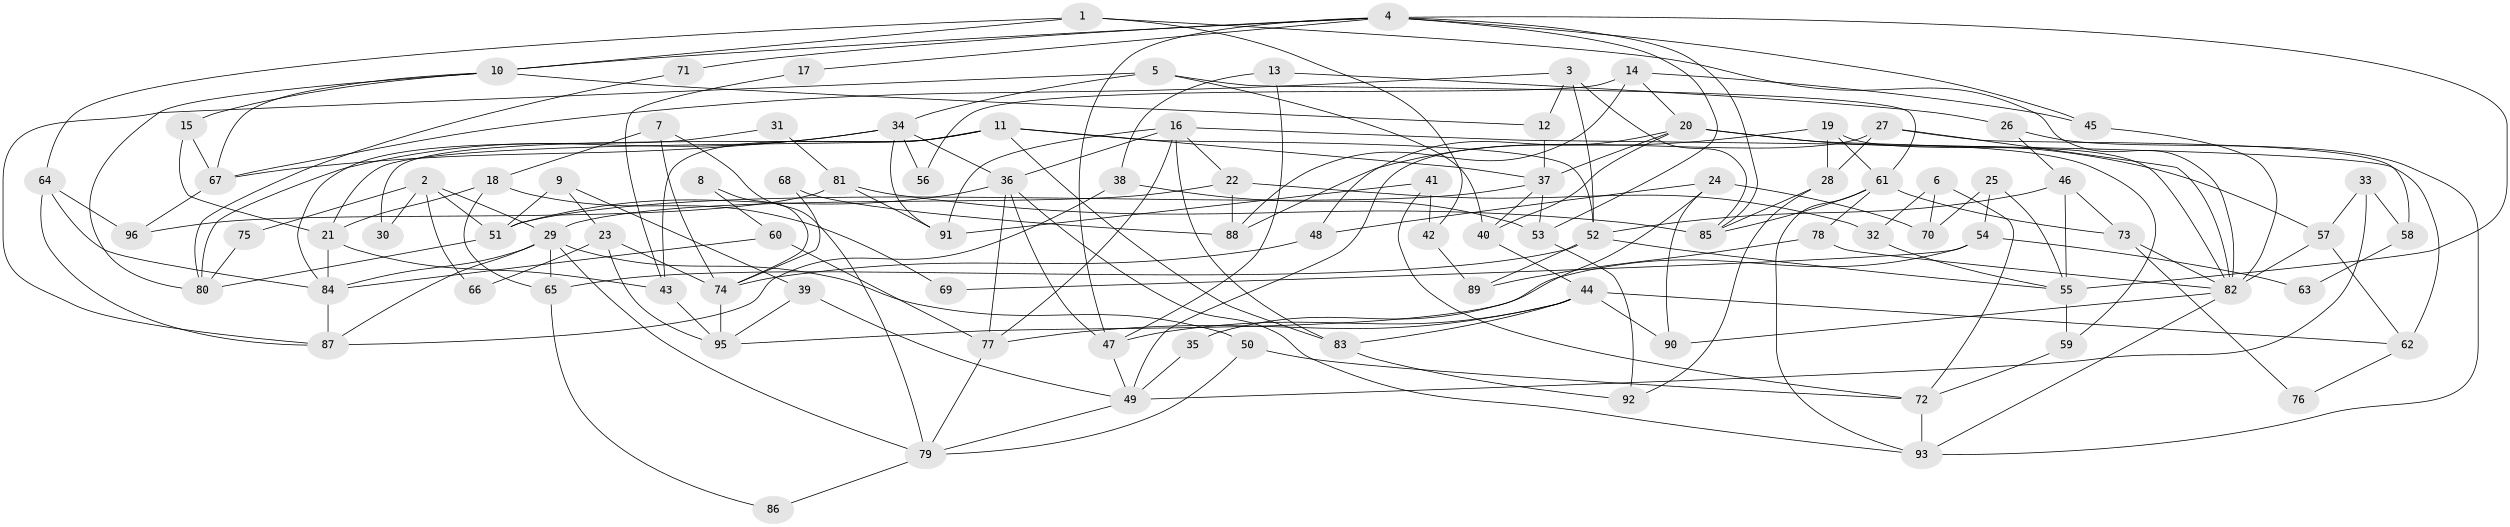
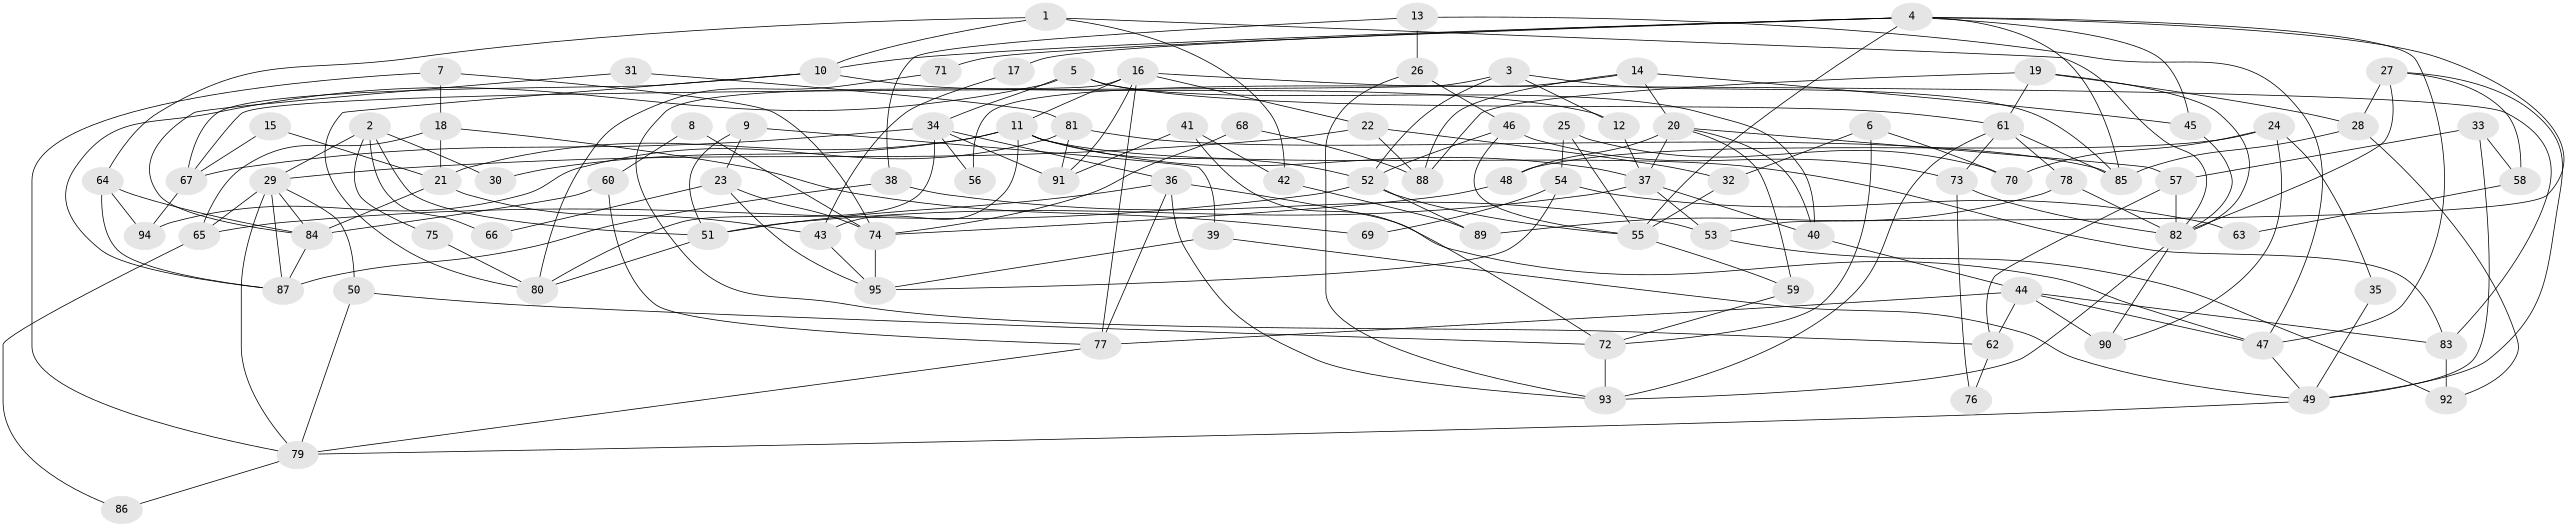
(338, 88) -> none
(1091, 154) -> (1077, 98)
(132, 236) -> (145, 236)
